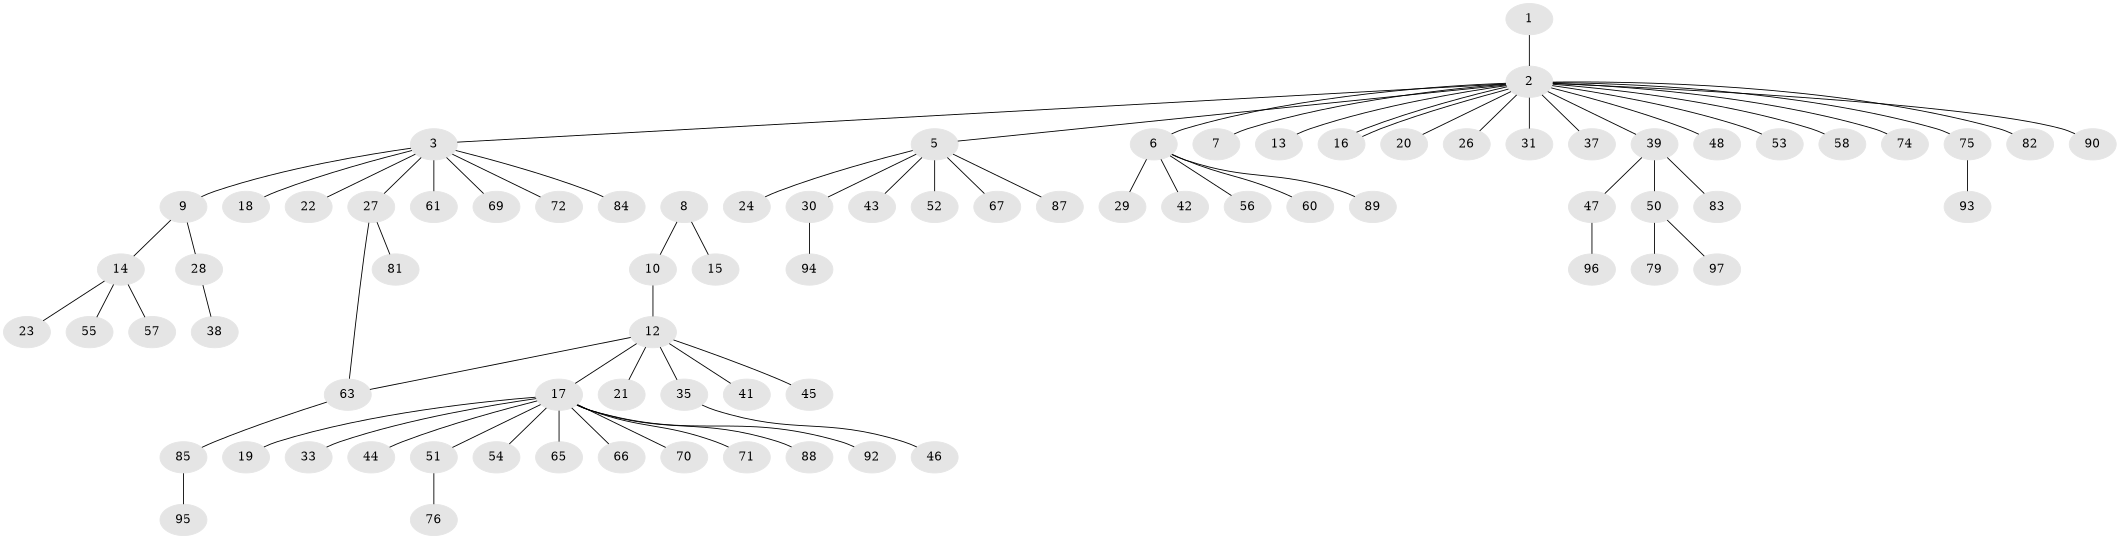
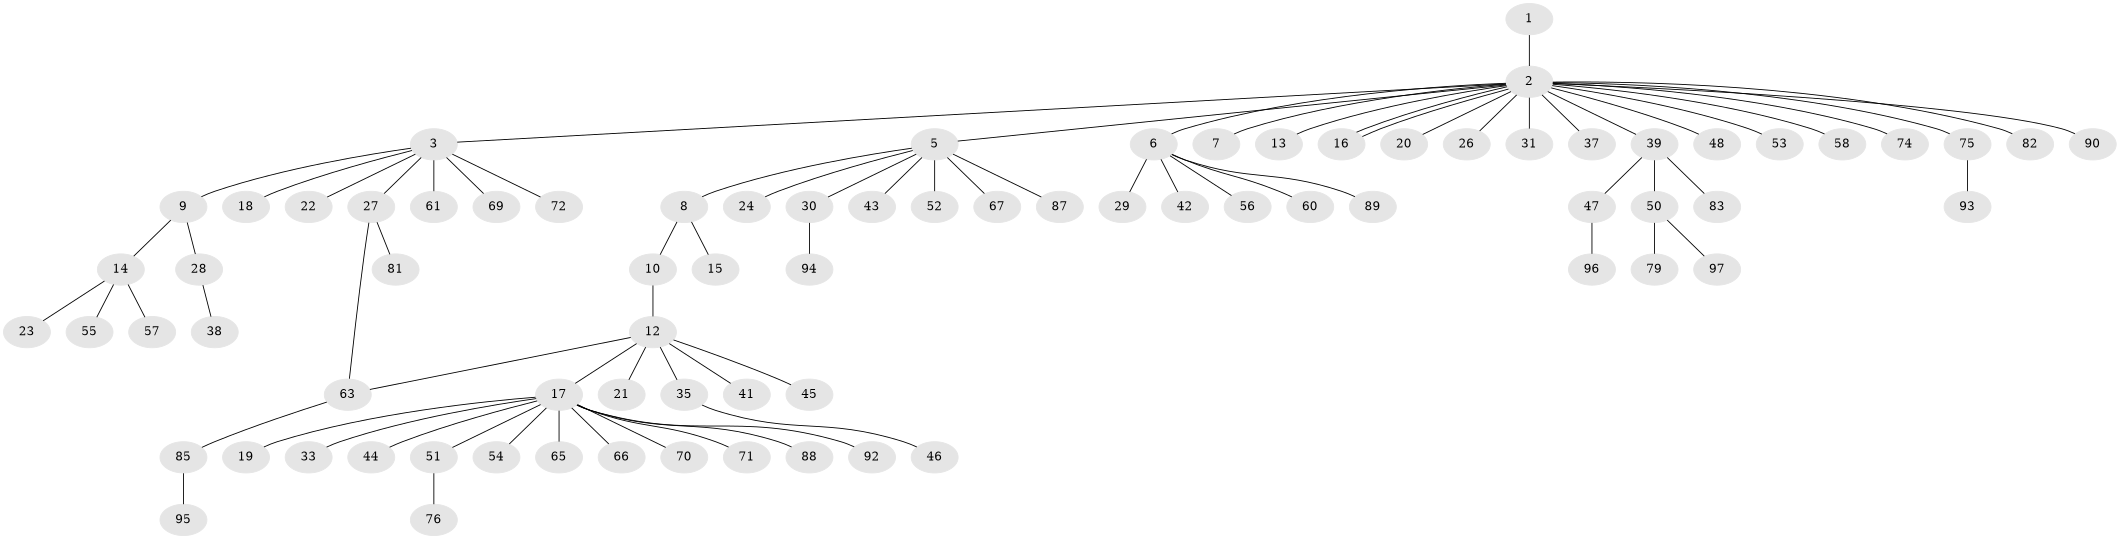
none -> (806, 167)
(622, 207) -> none
